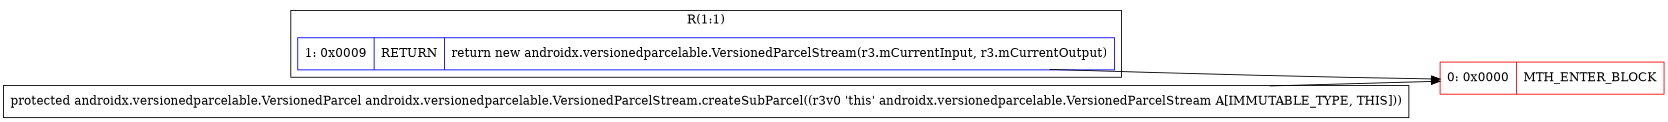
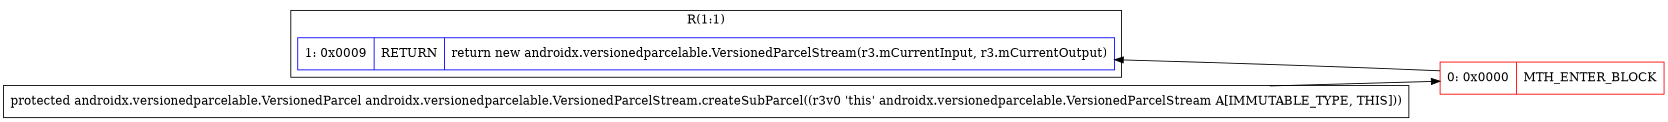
(1240, 75) -> (1282, 65)
